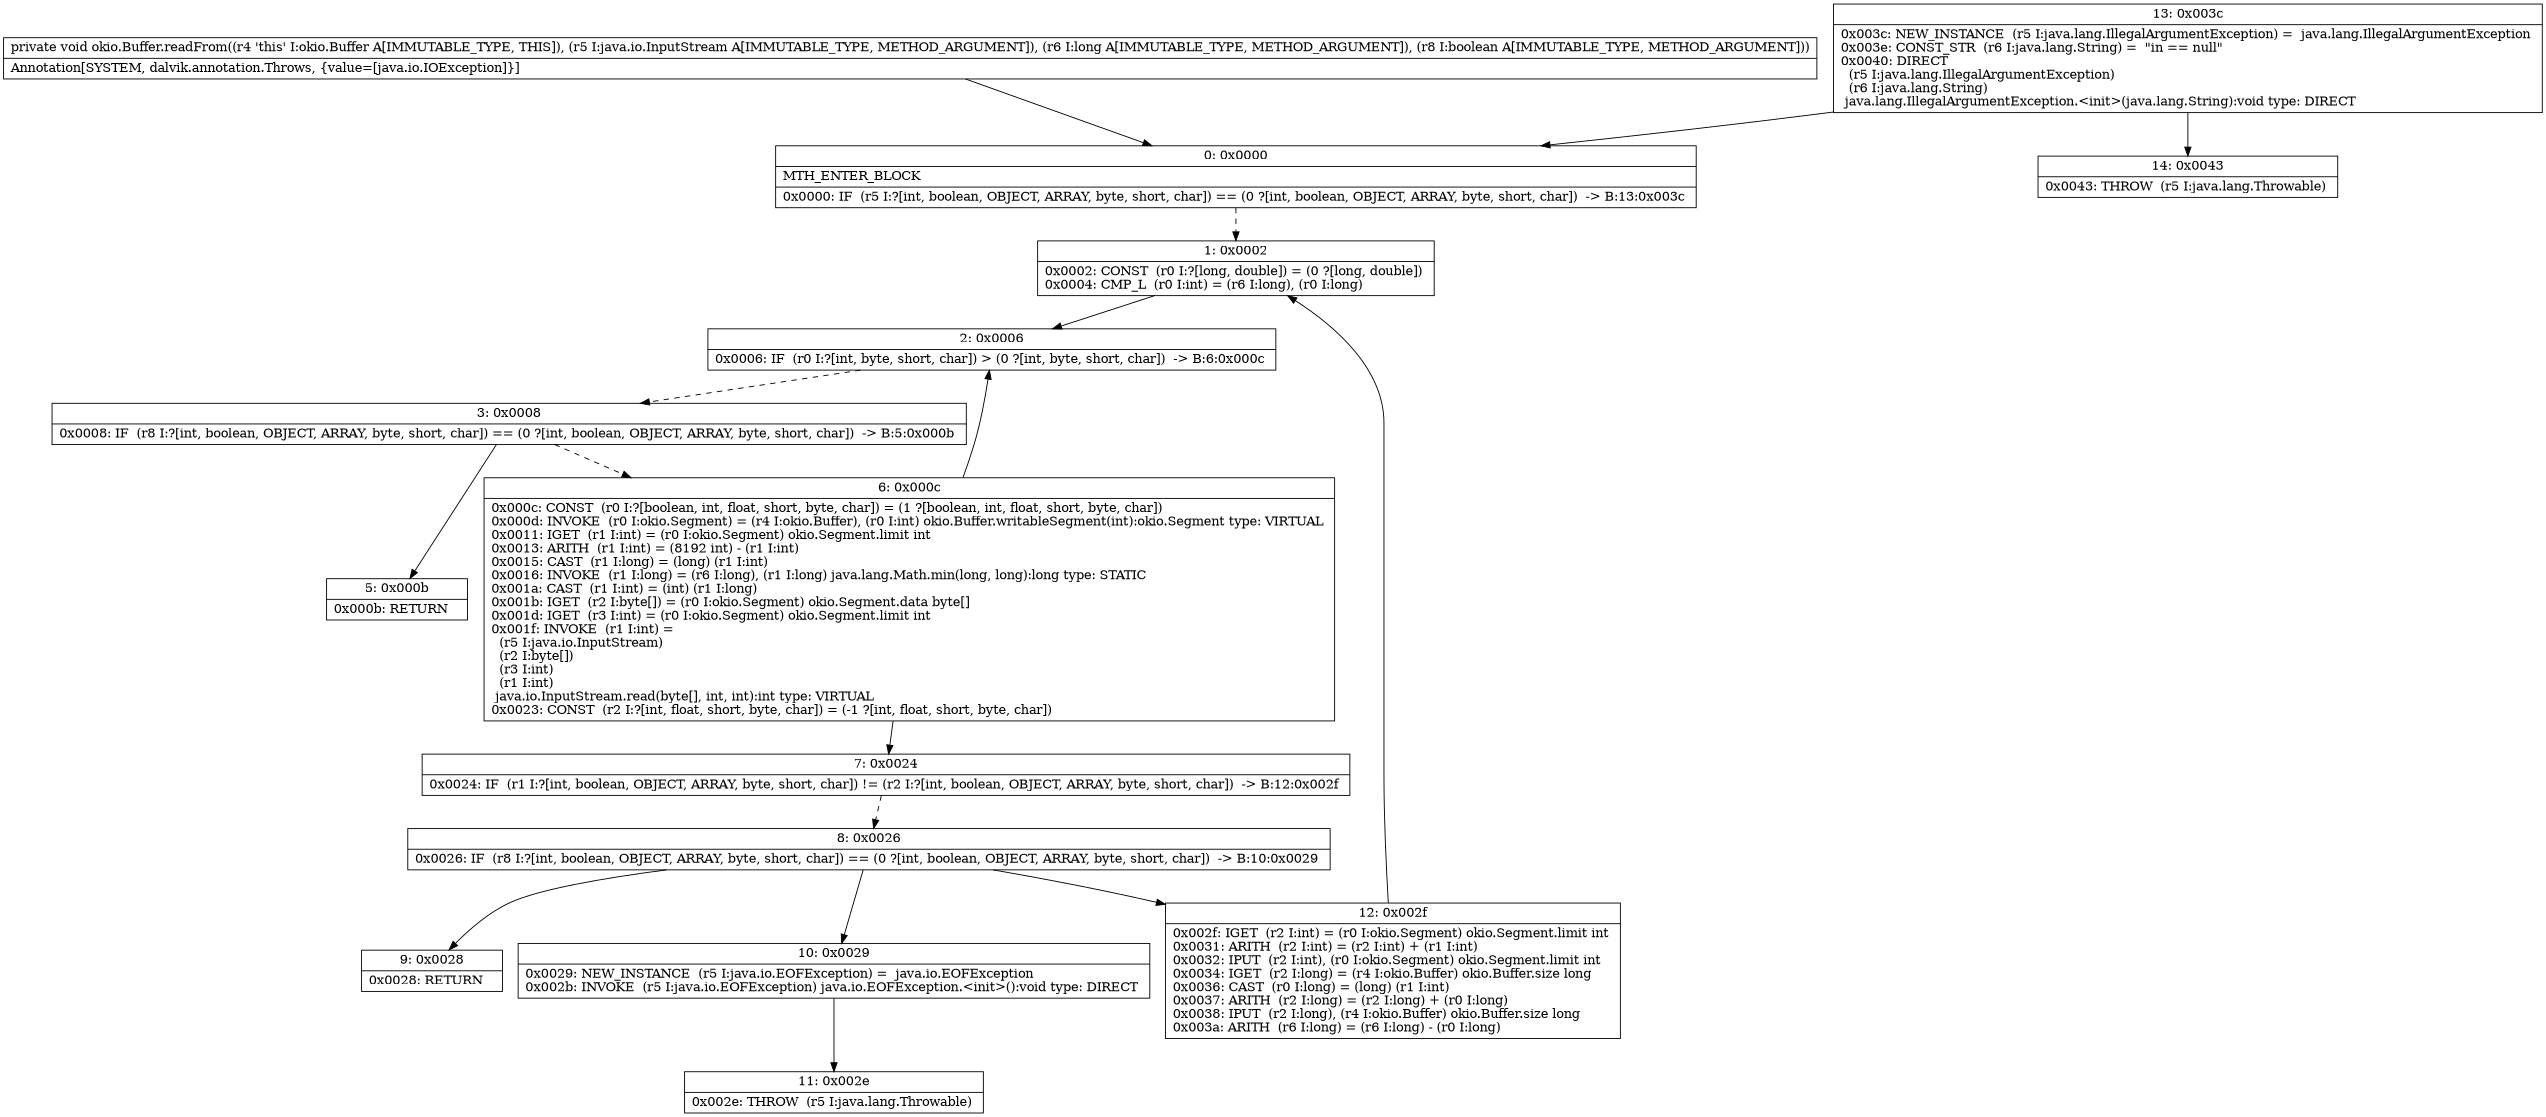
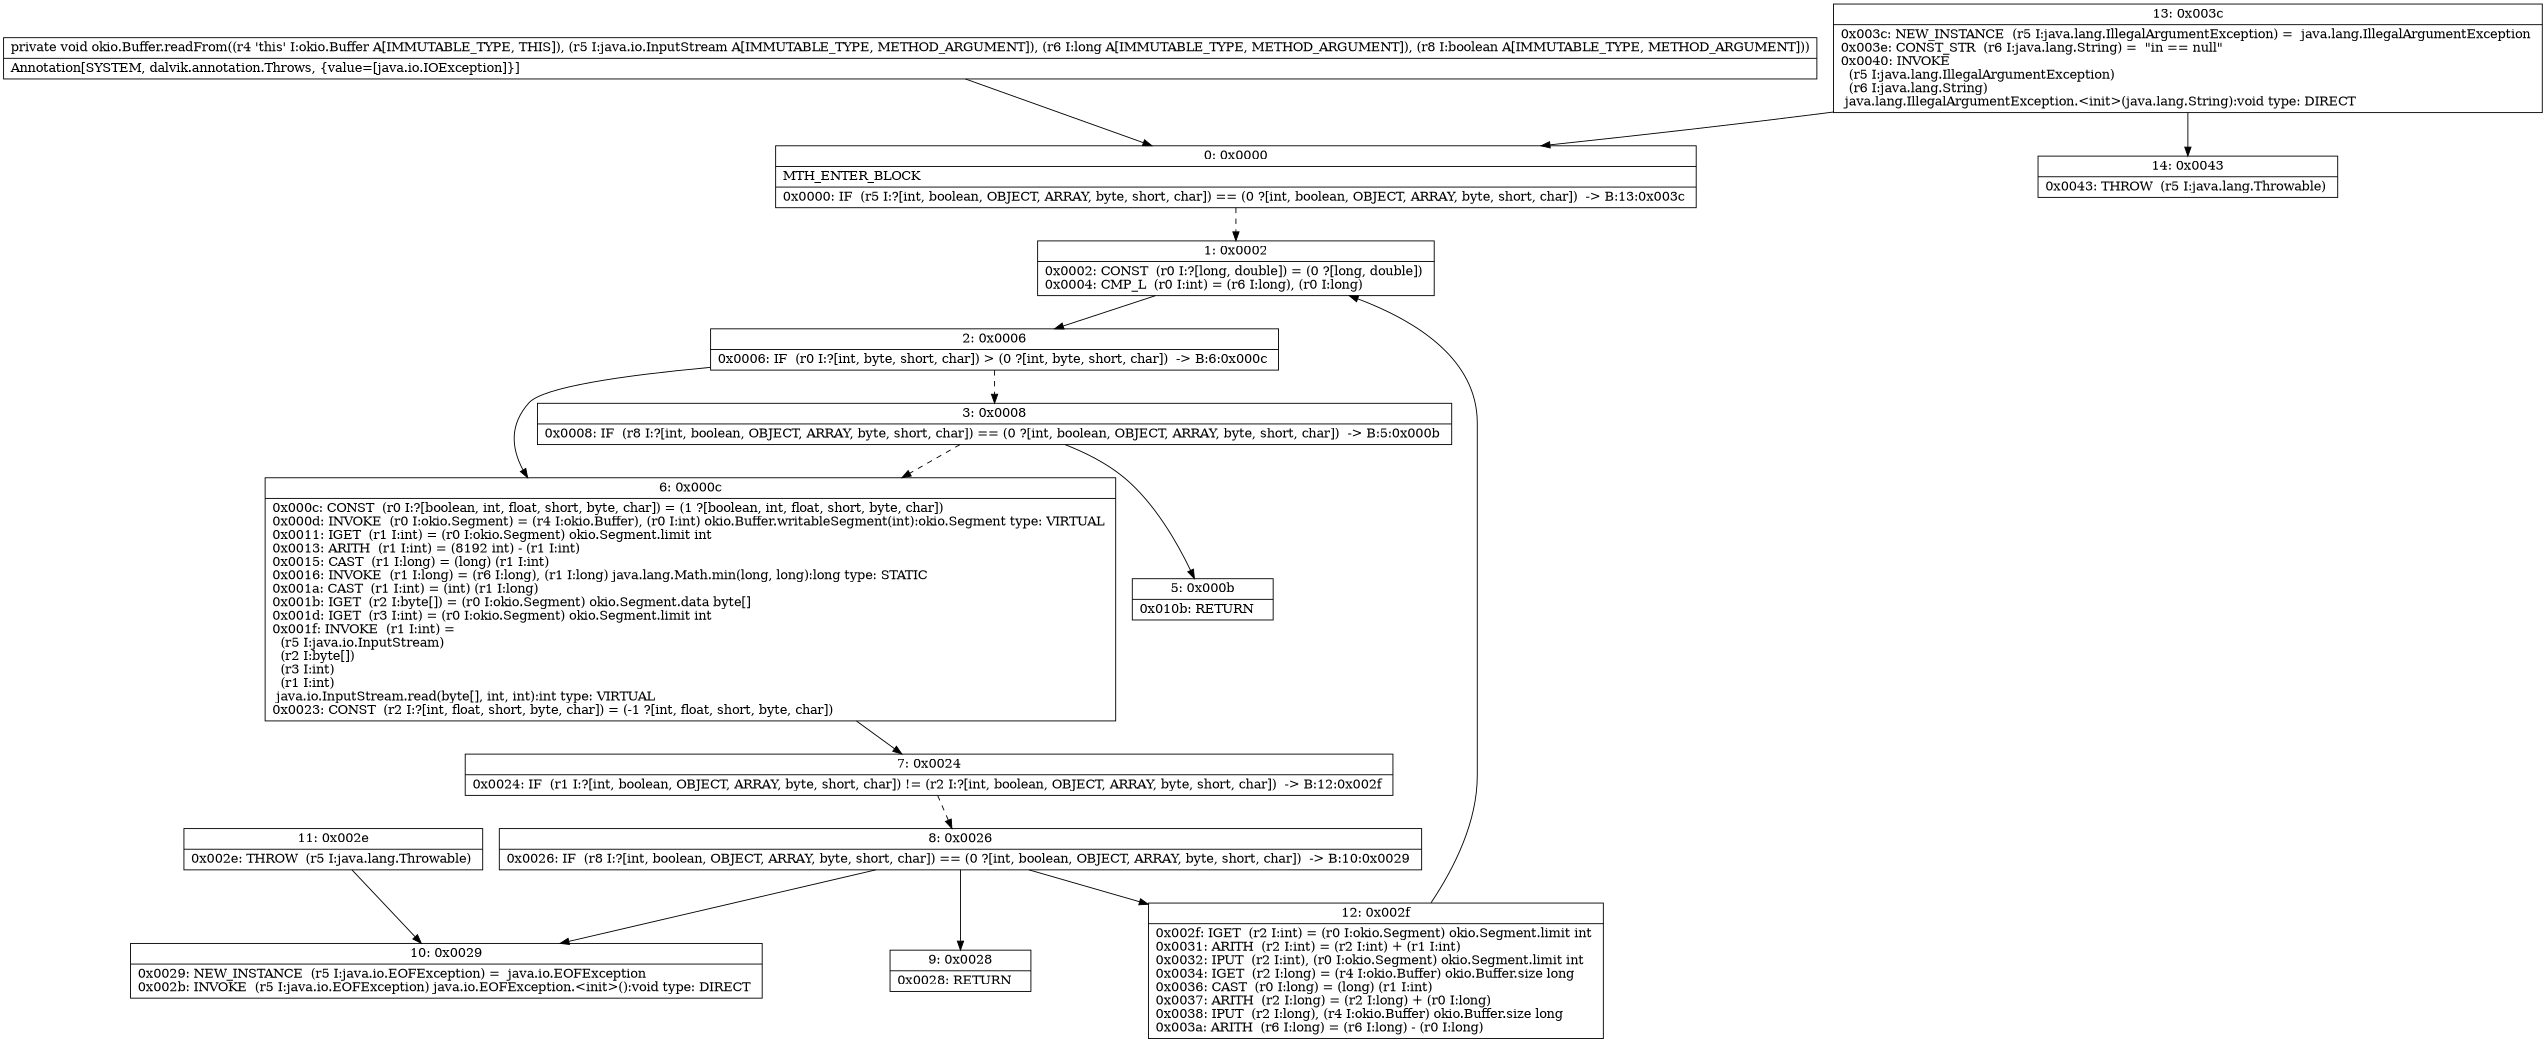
(1899, 61) -> (1899, 61)
(978, 429) -> (582, 384)
(397, 609) -> (1203, 609)
(834, 1030) -> (383, 903)
